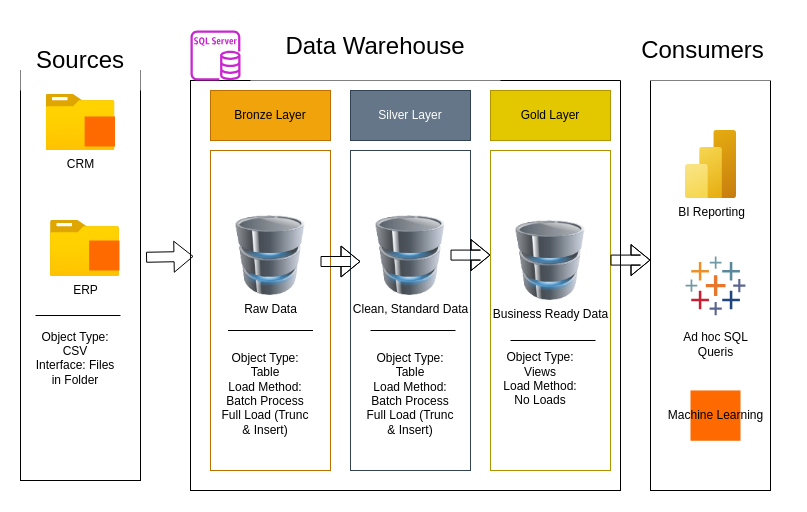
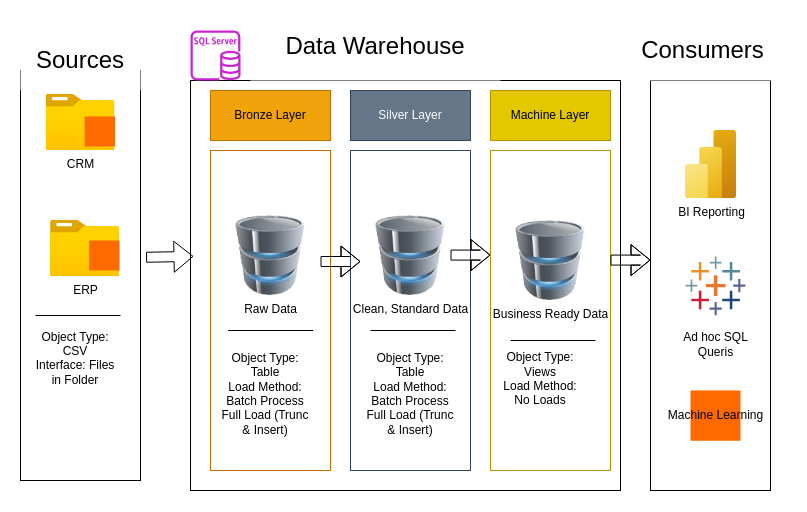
(551, 116) -> (551, 116)
